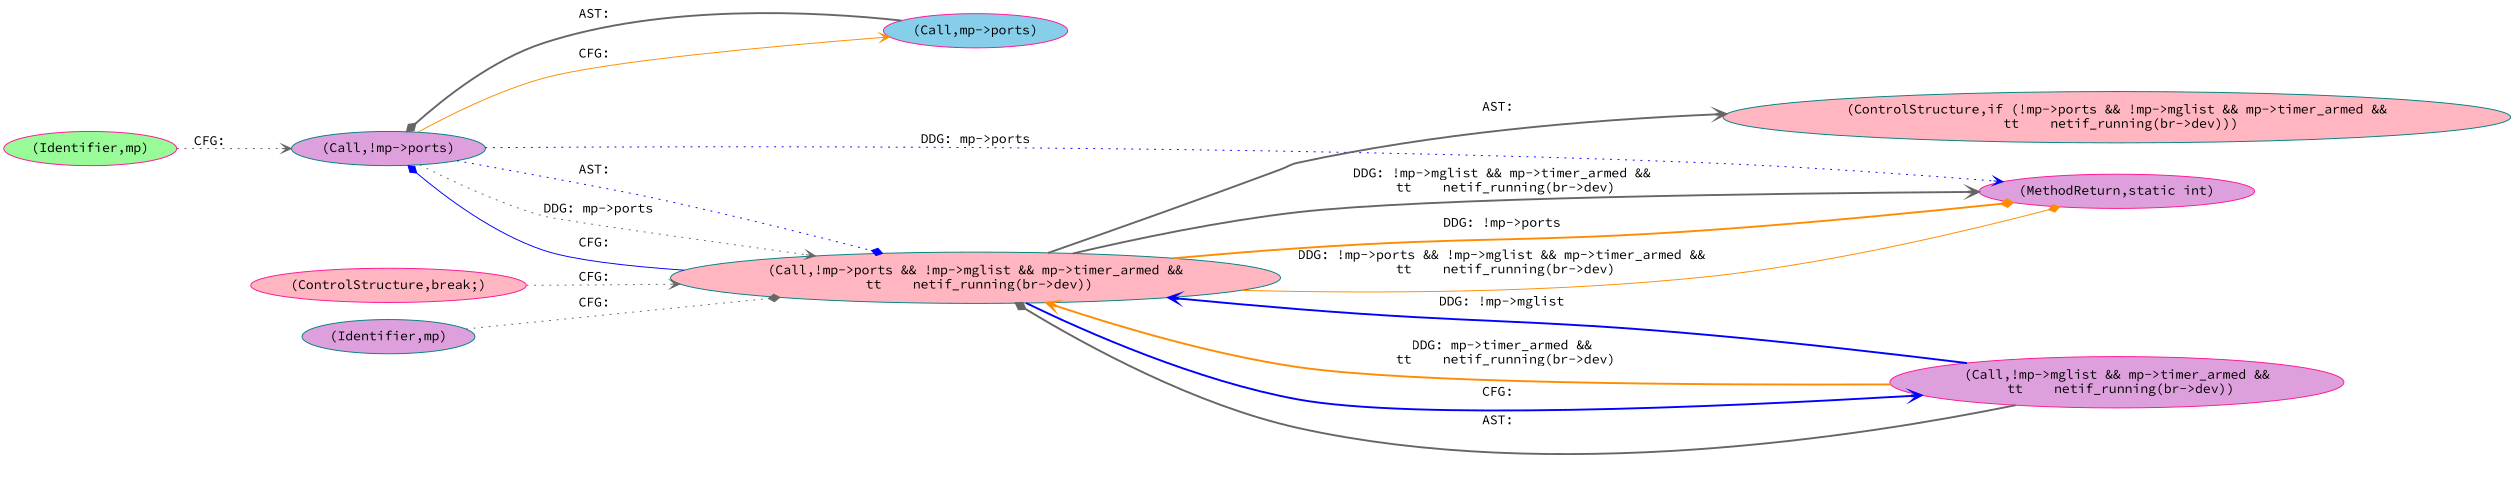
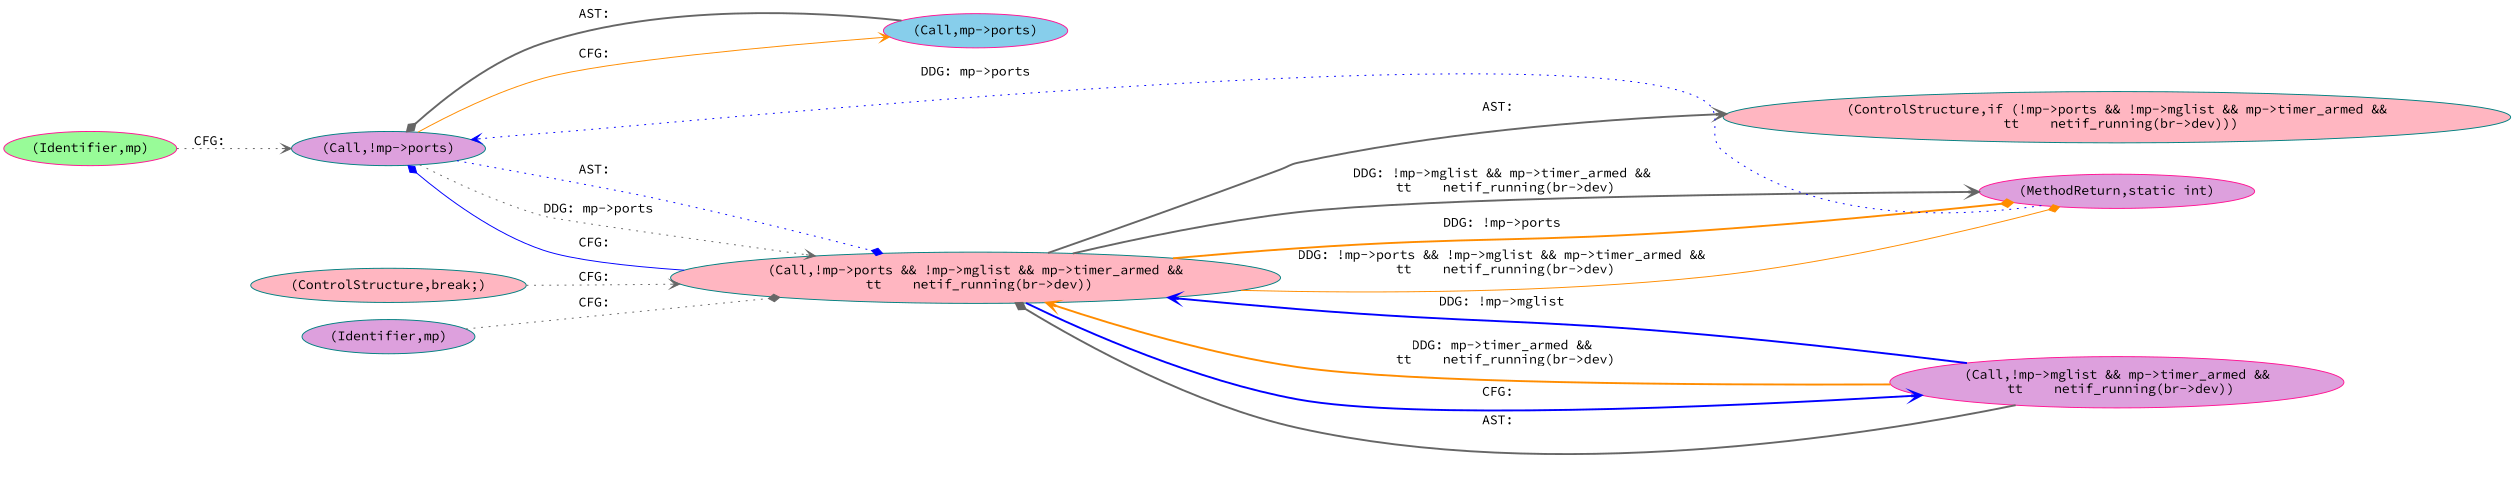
(1240, 151) -> (1287, 79)
(388, 285) -> (388, 285)
